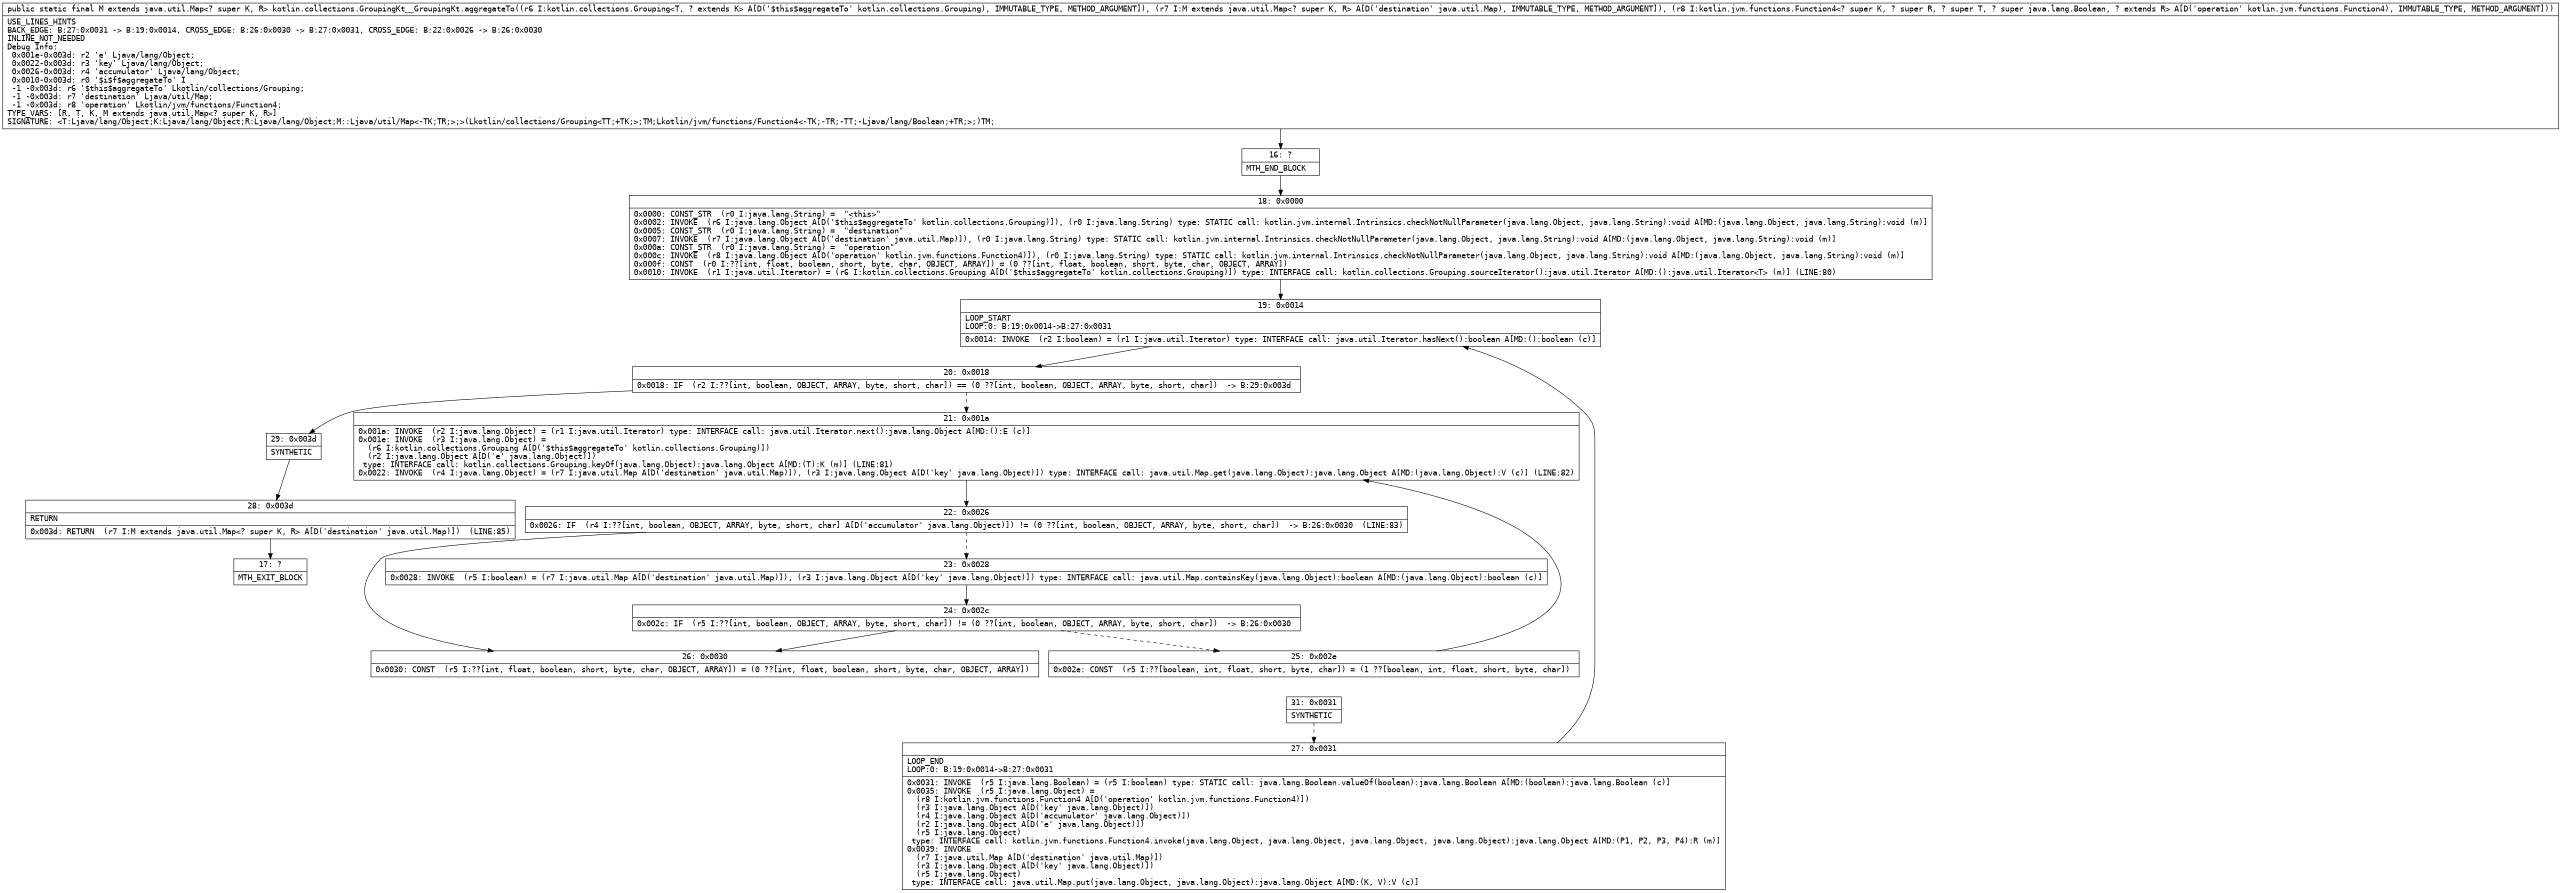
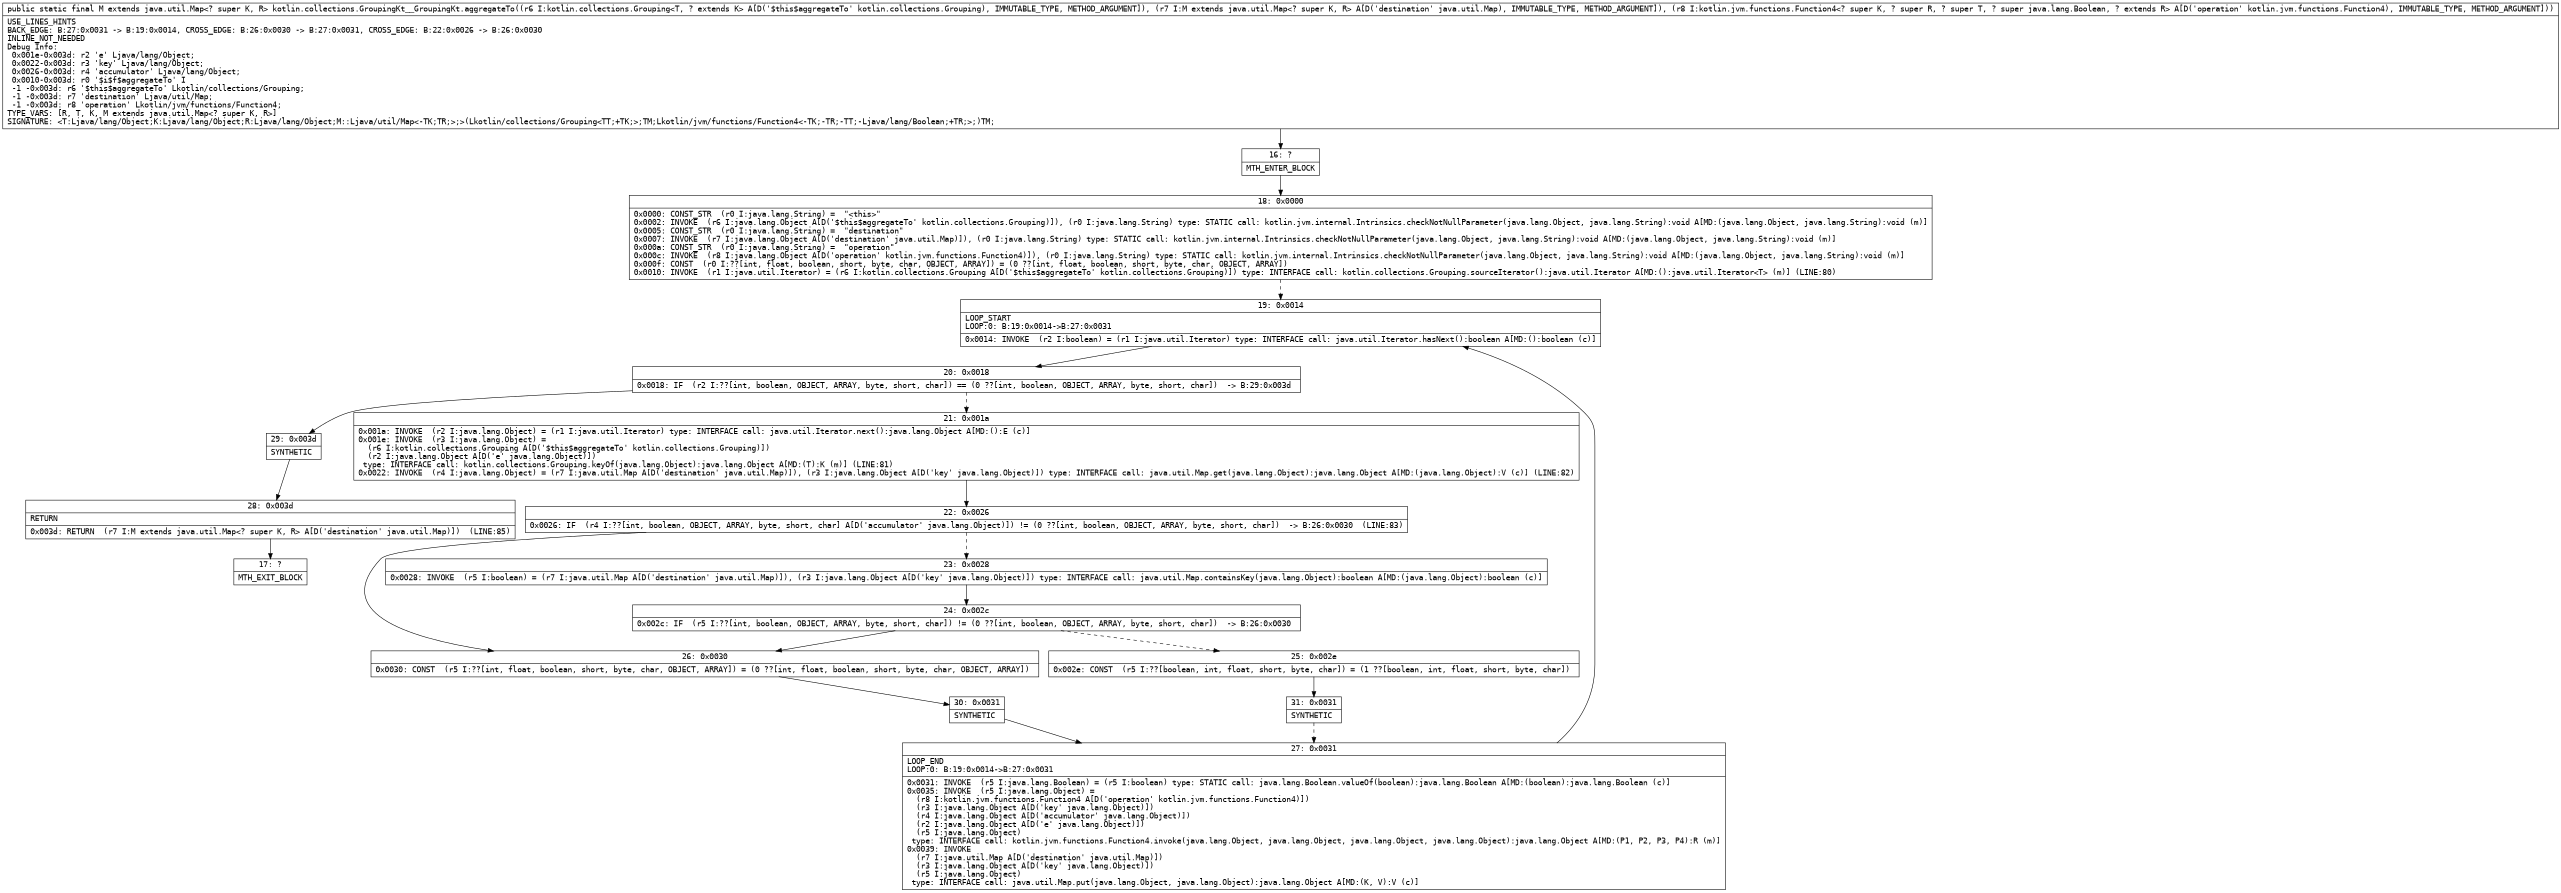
(1276, 168) -> (1281, 168)
(1281, 287) -> (1281, 287)
(1544, 549) -> (1314, 684)
none -> (977, 710)
